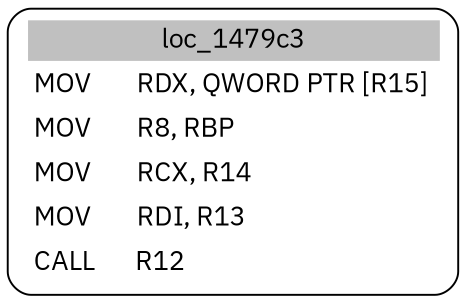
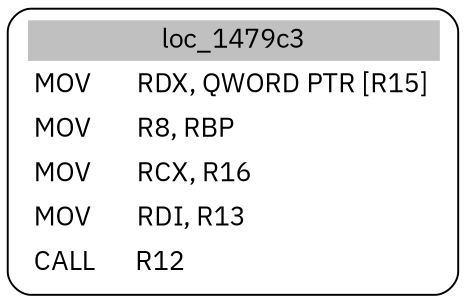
(143, 173) -> (143, 173)
